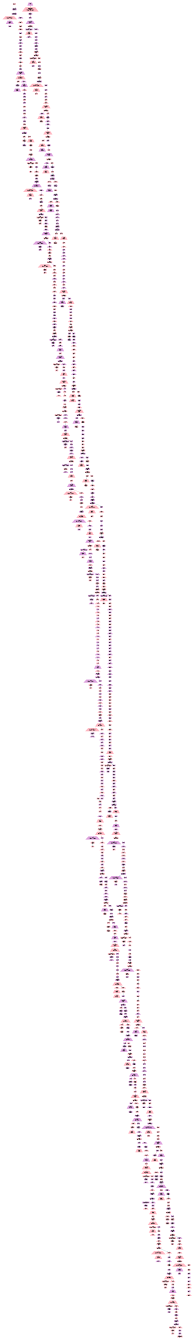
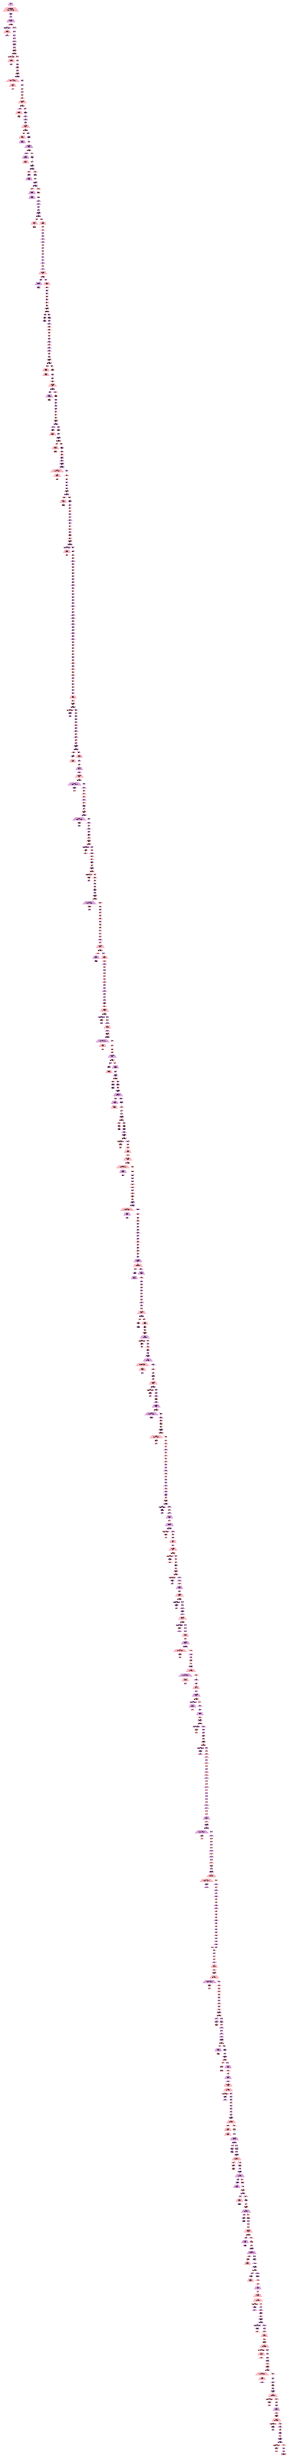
(40, 250) -> none
none -> (132, 1196)
